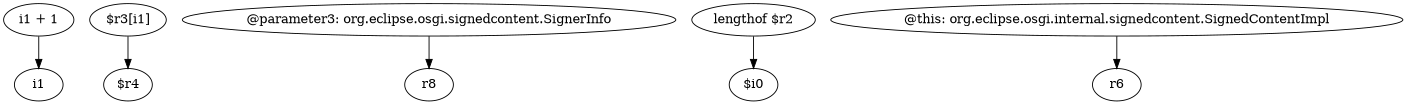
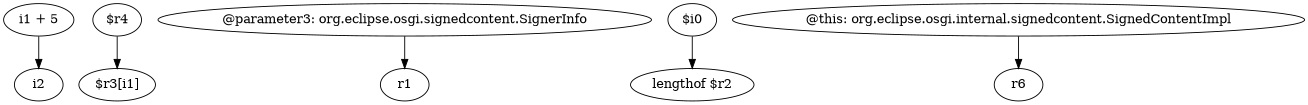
(39, 20) -> (39, 20)
(128, 48) -> (117, 48)
(754, 48) -> (692, 48)
(39, 85) -> (39, 85)
(429, 85) -> (405, 85)
